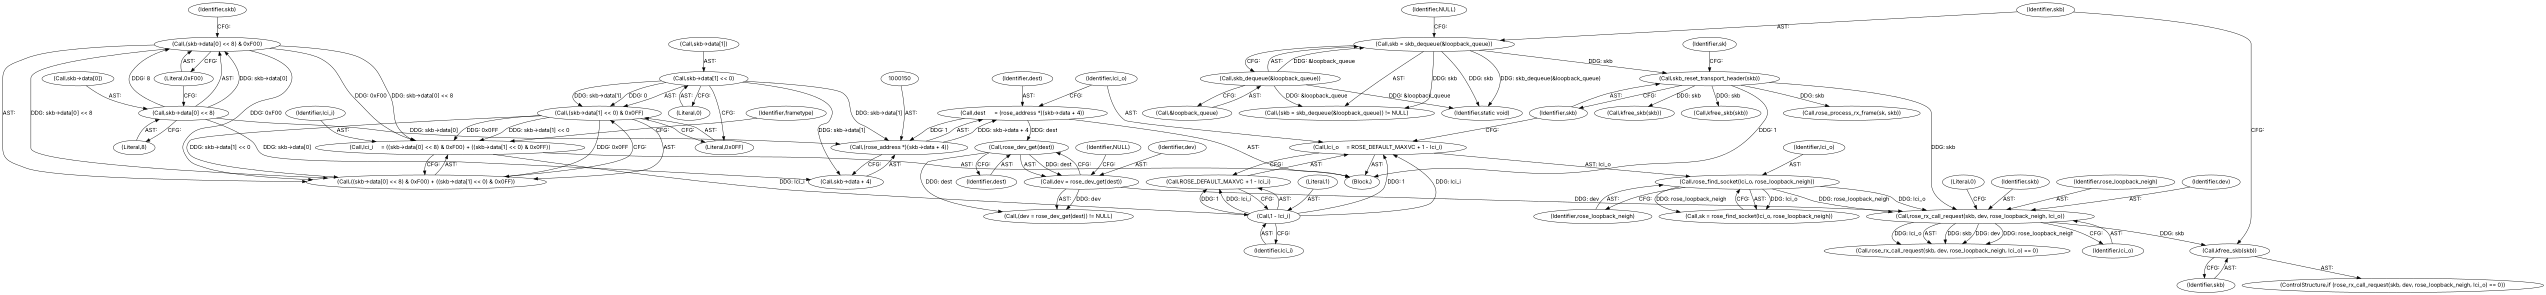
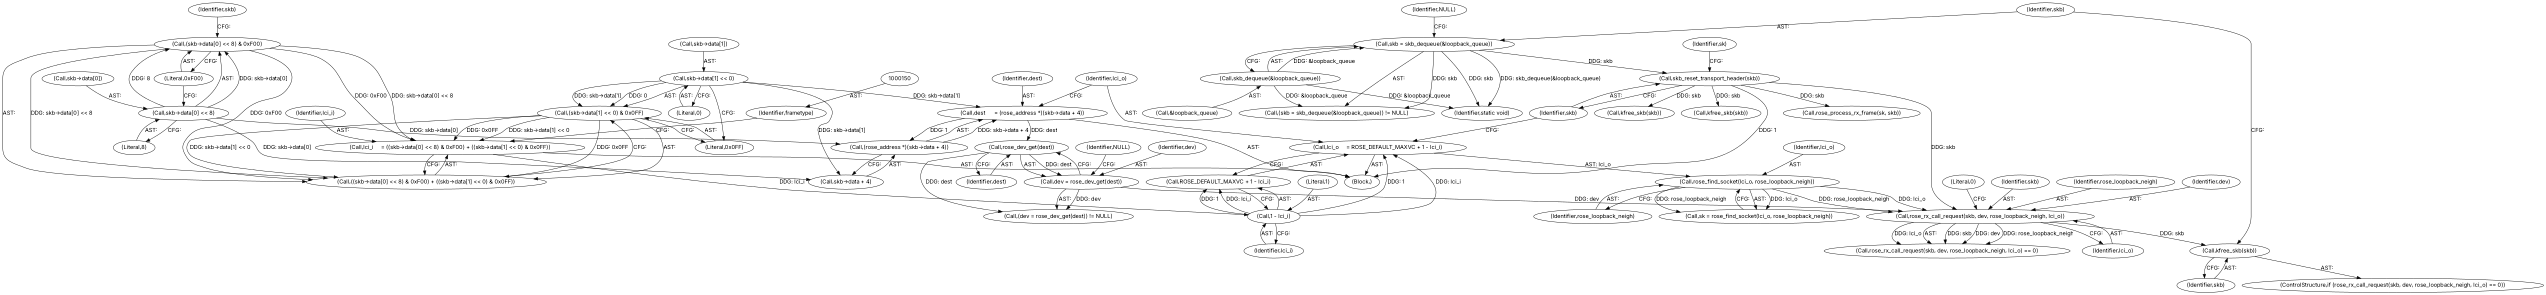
(827, 89) -> (866, 93)
(1222, 93) -> none
(904, 111) -> (848, 95)
